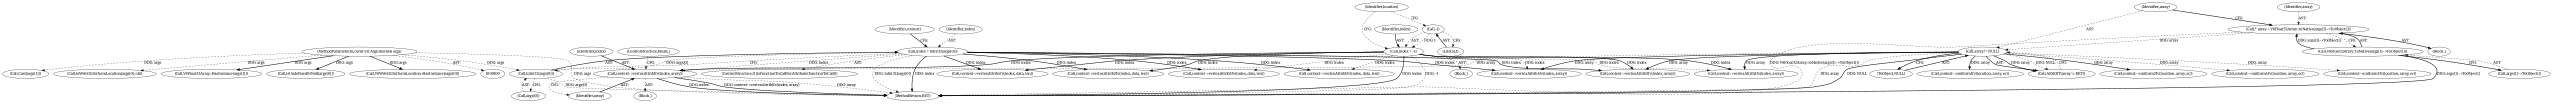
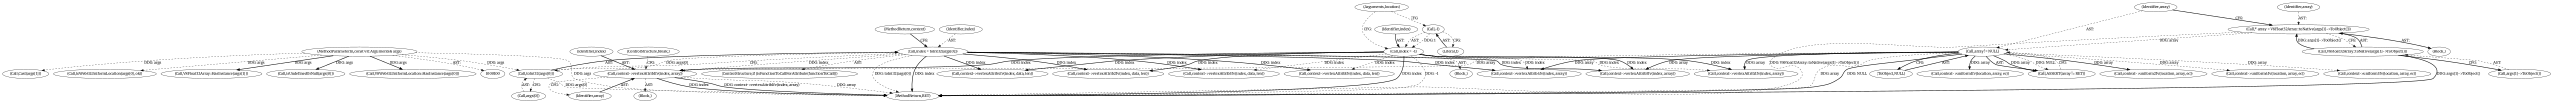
(1382, 7) -> (1382, 7)
(905, 29) -> (905, 29)
